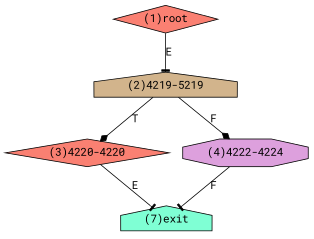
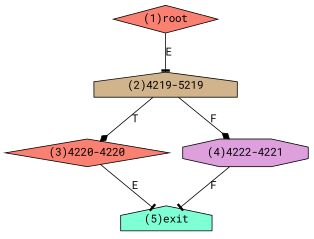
(245, 153) -> (245, 153)
(166, 220) -> (166, 220)
